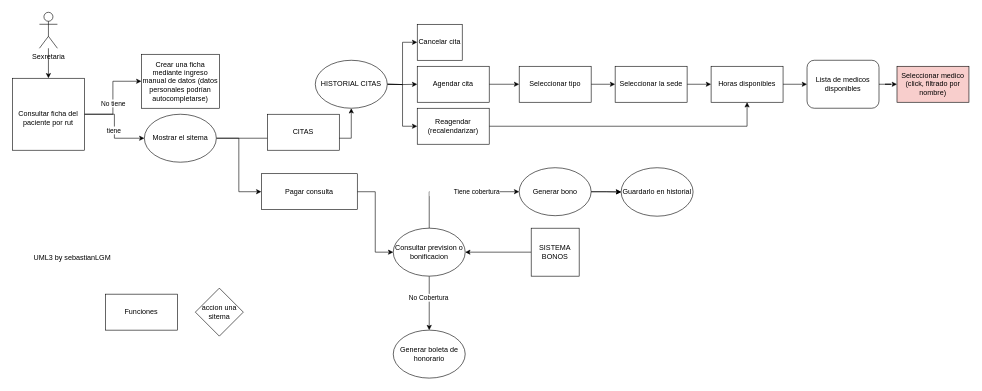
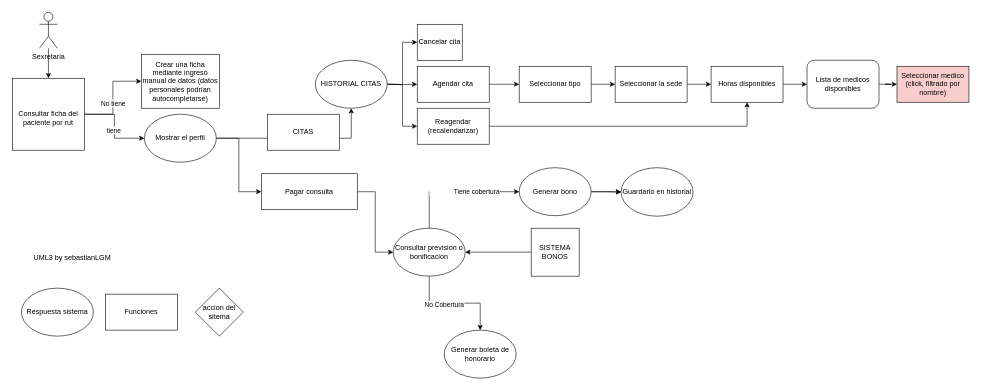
(180, 138) -> (180, 138)
none -> (57, 312)
(219, 312) -> (219, 312)
(429, 354) -> (480, 354)
